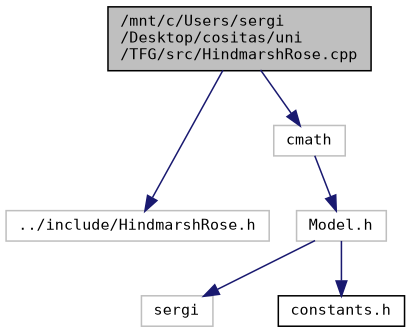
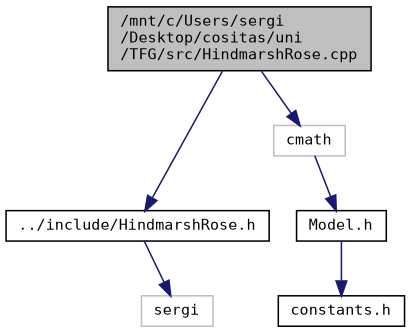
(138, 226) -> (138, 226)
(341, 226) -> (341, 226)
(266, 265) -> (154, 262)
